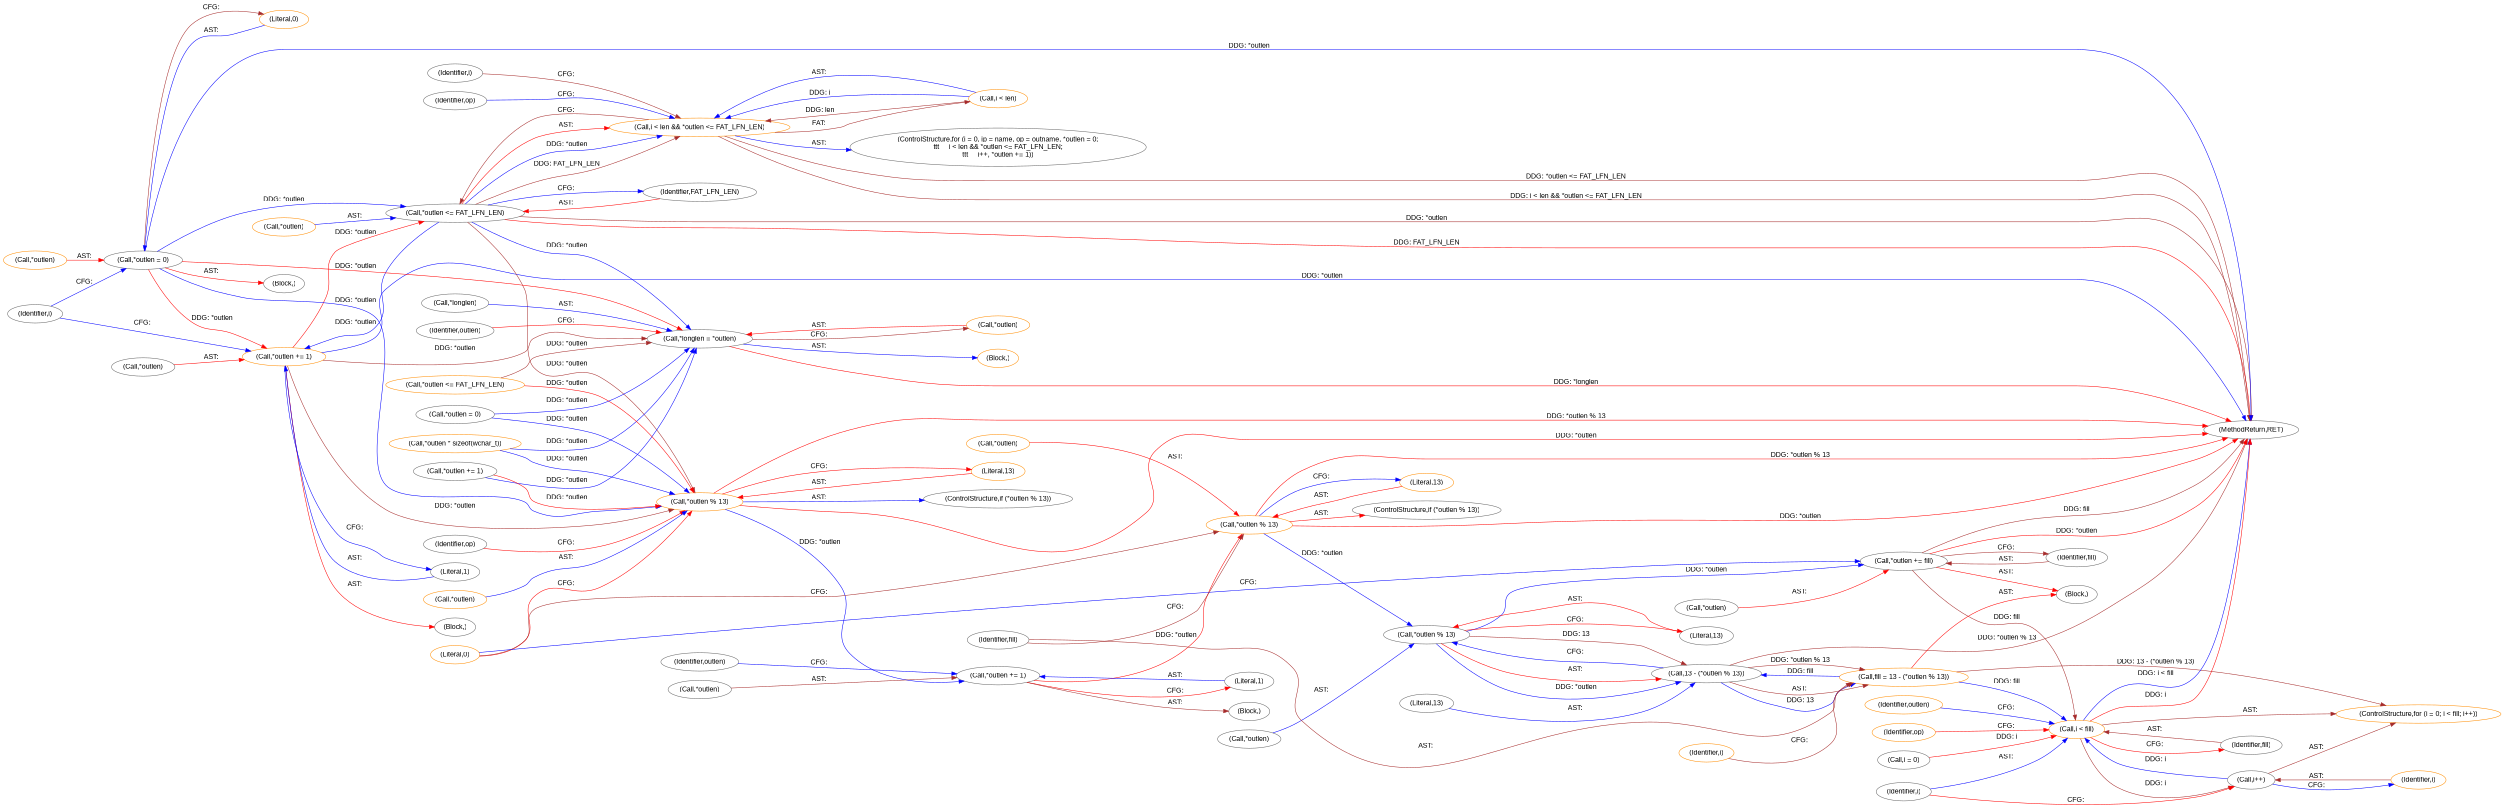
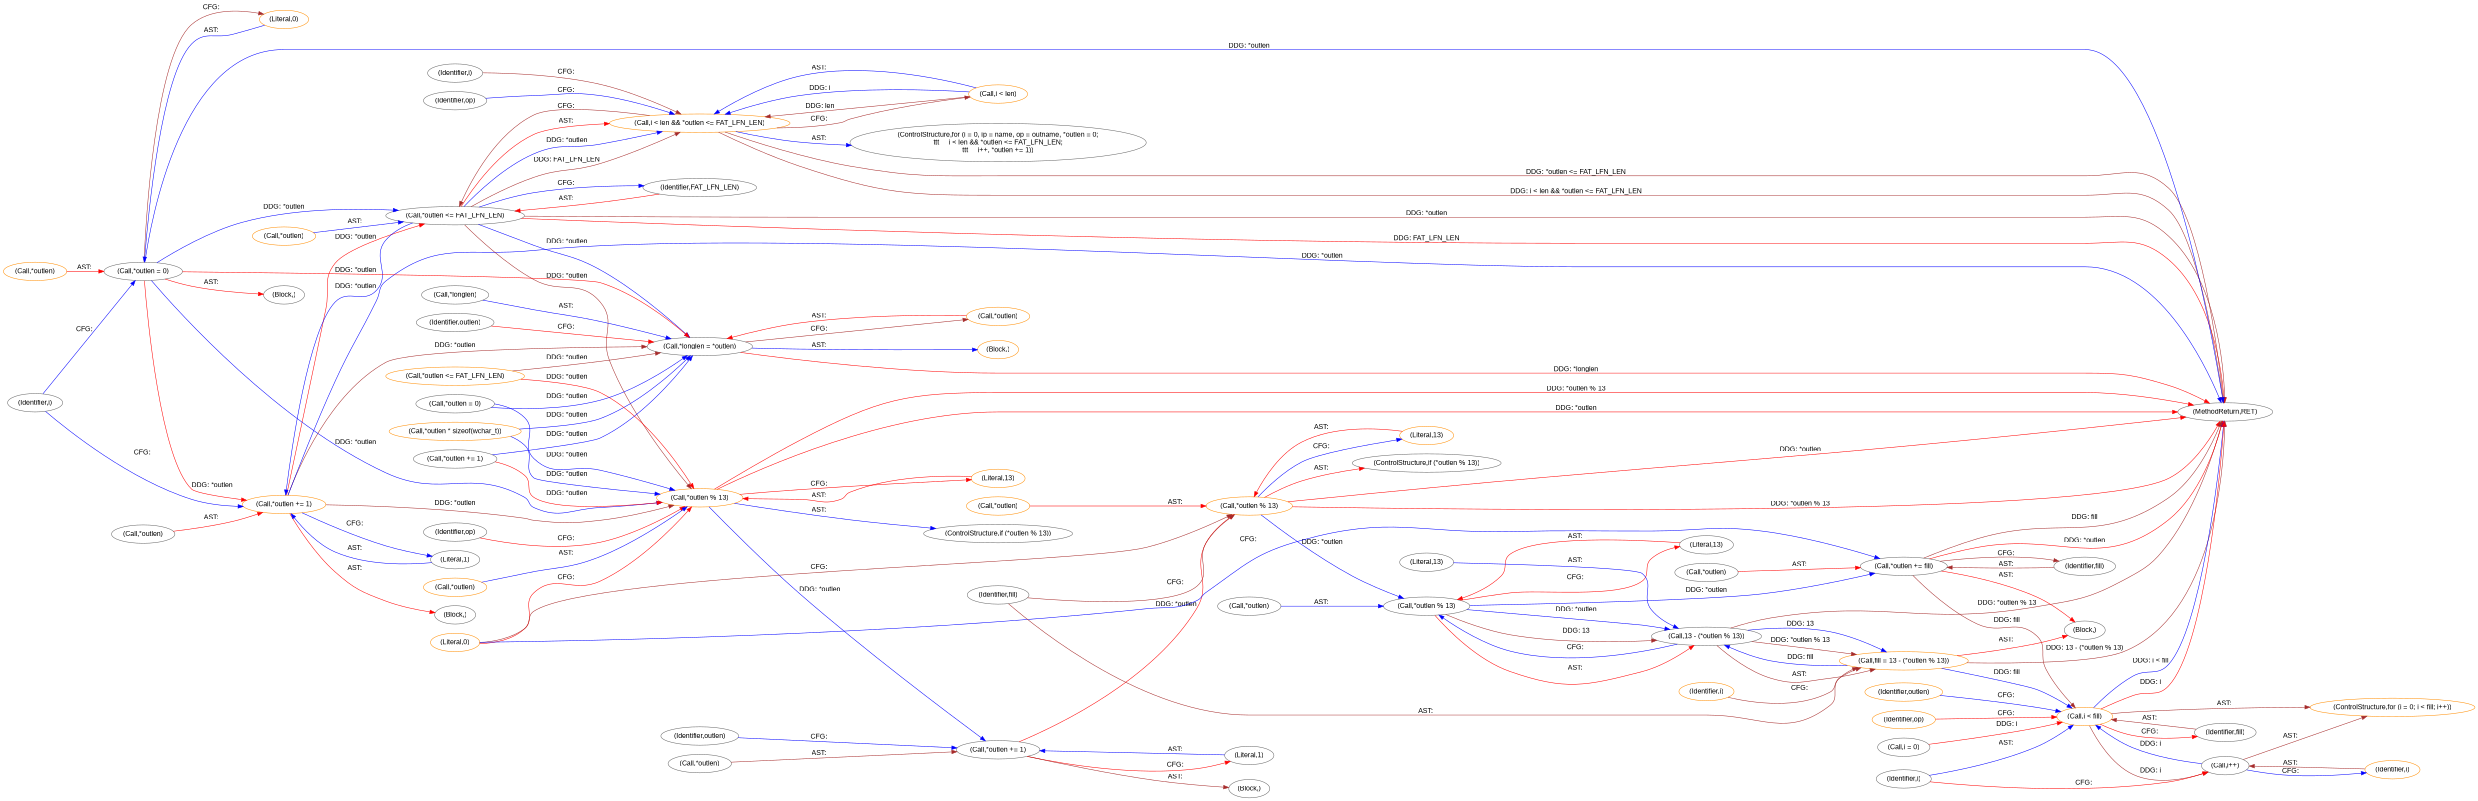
(820, 123) -> (820, 119)
(2170, 668) -> (2164, 622)
